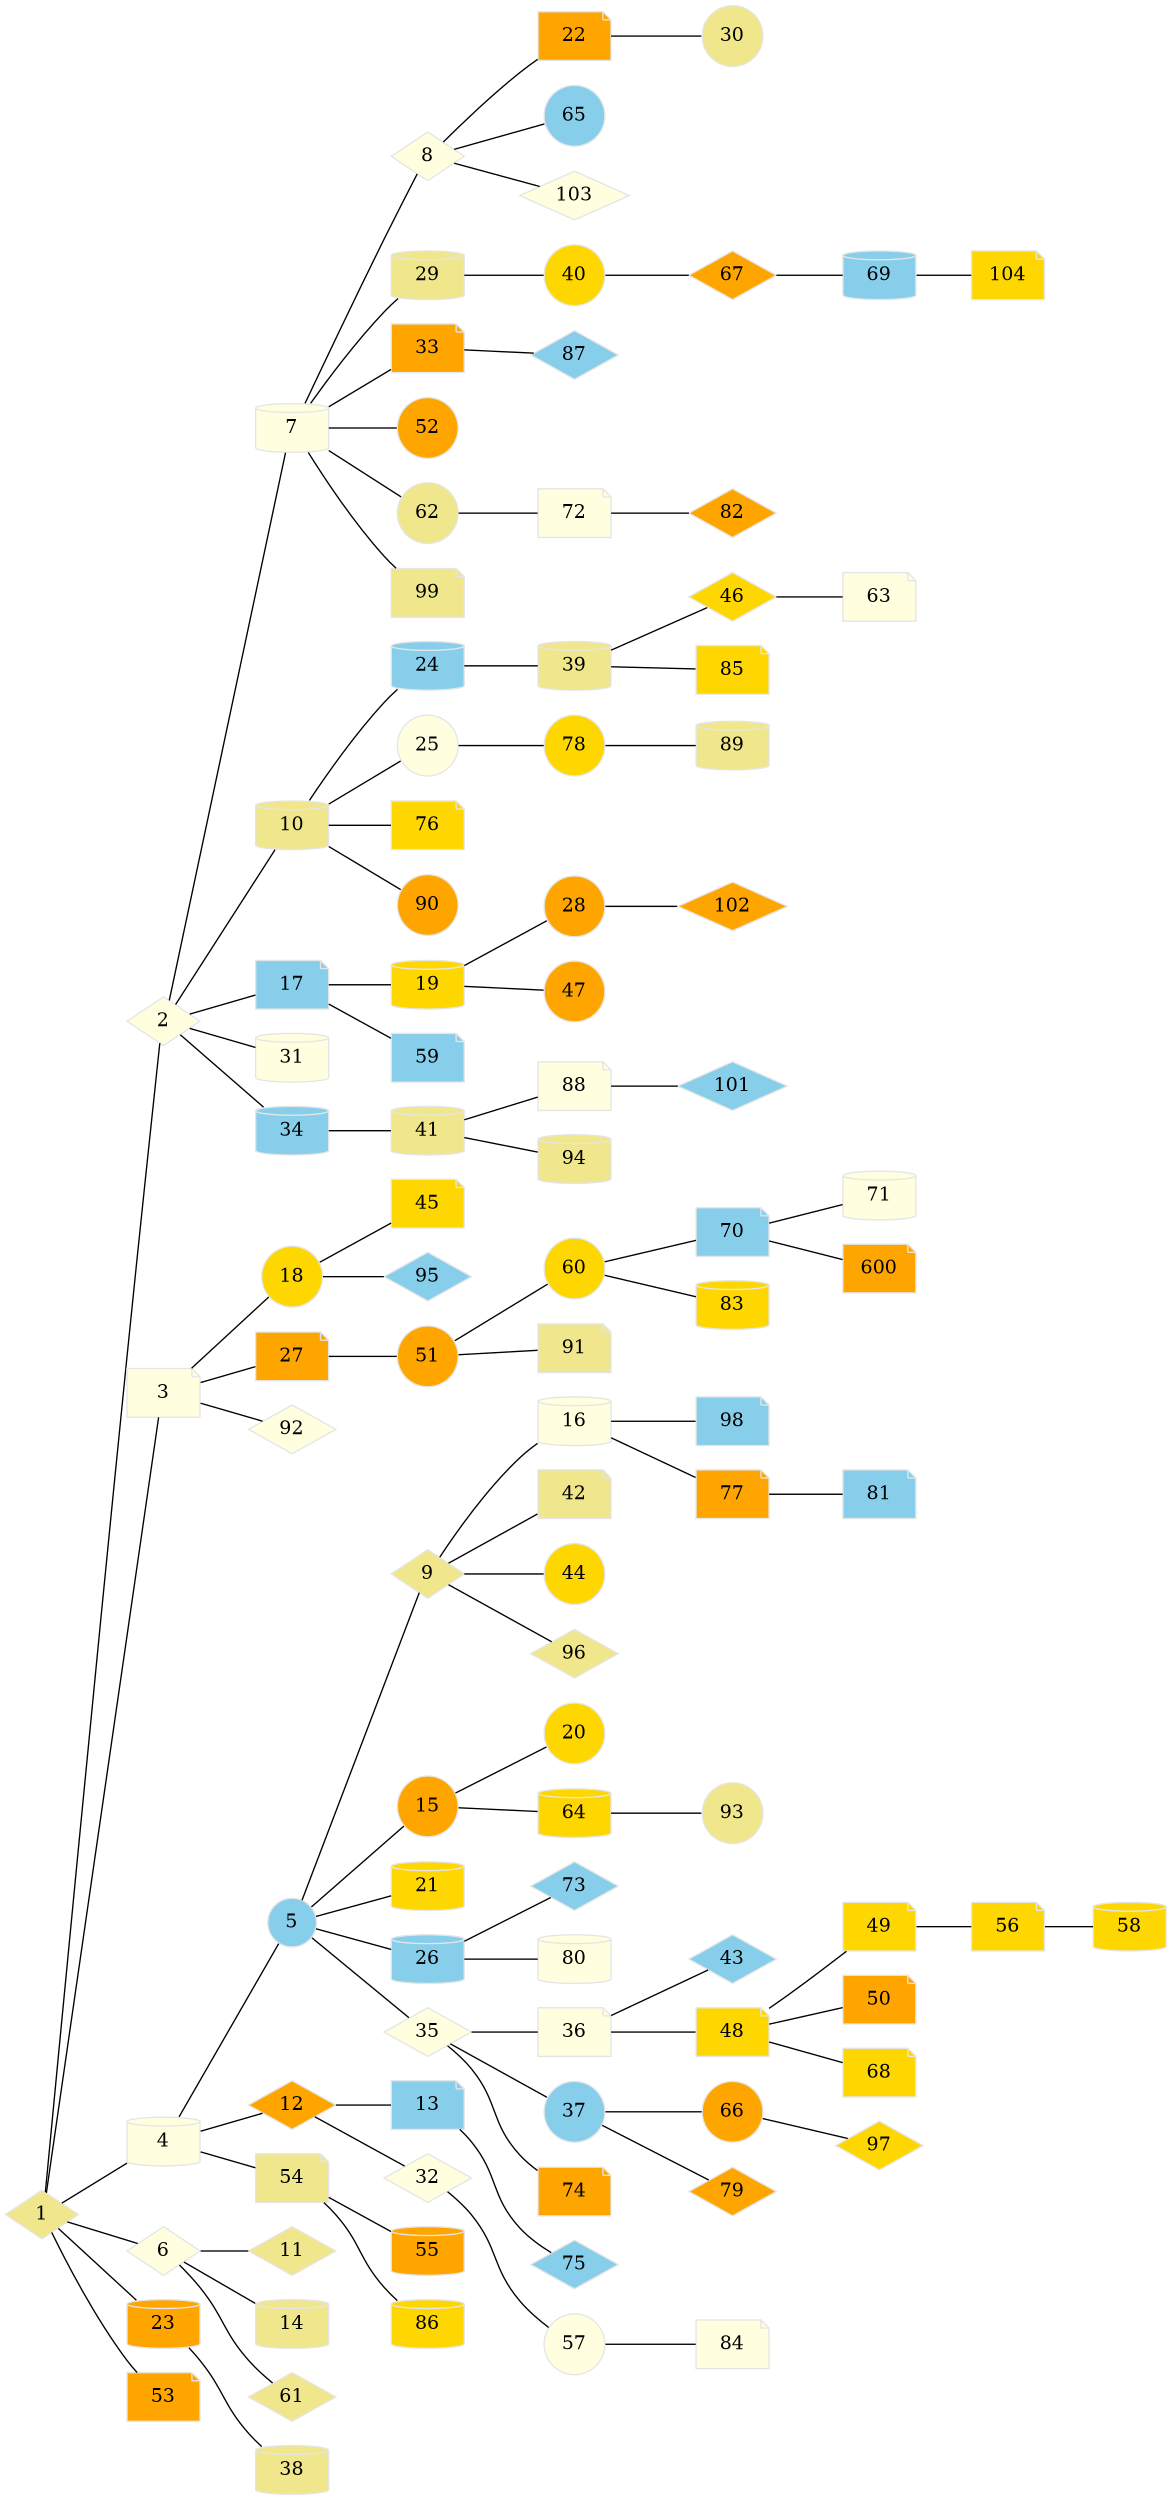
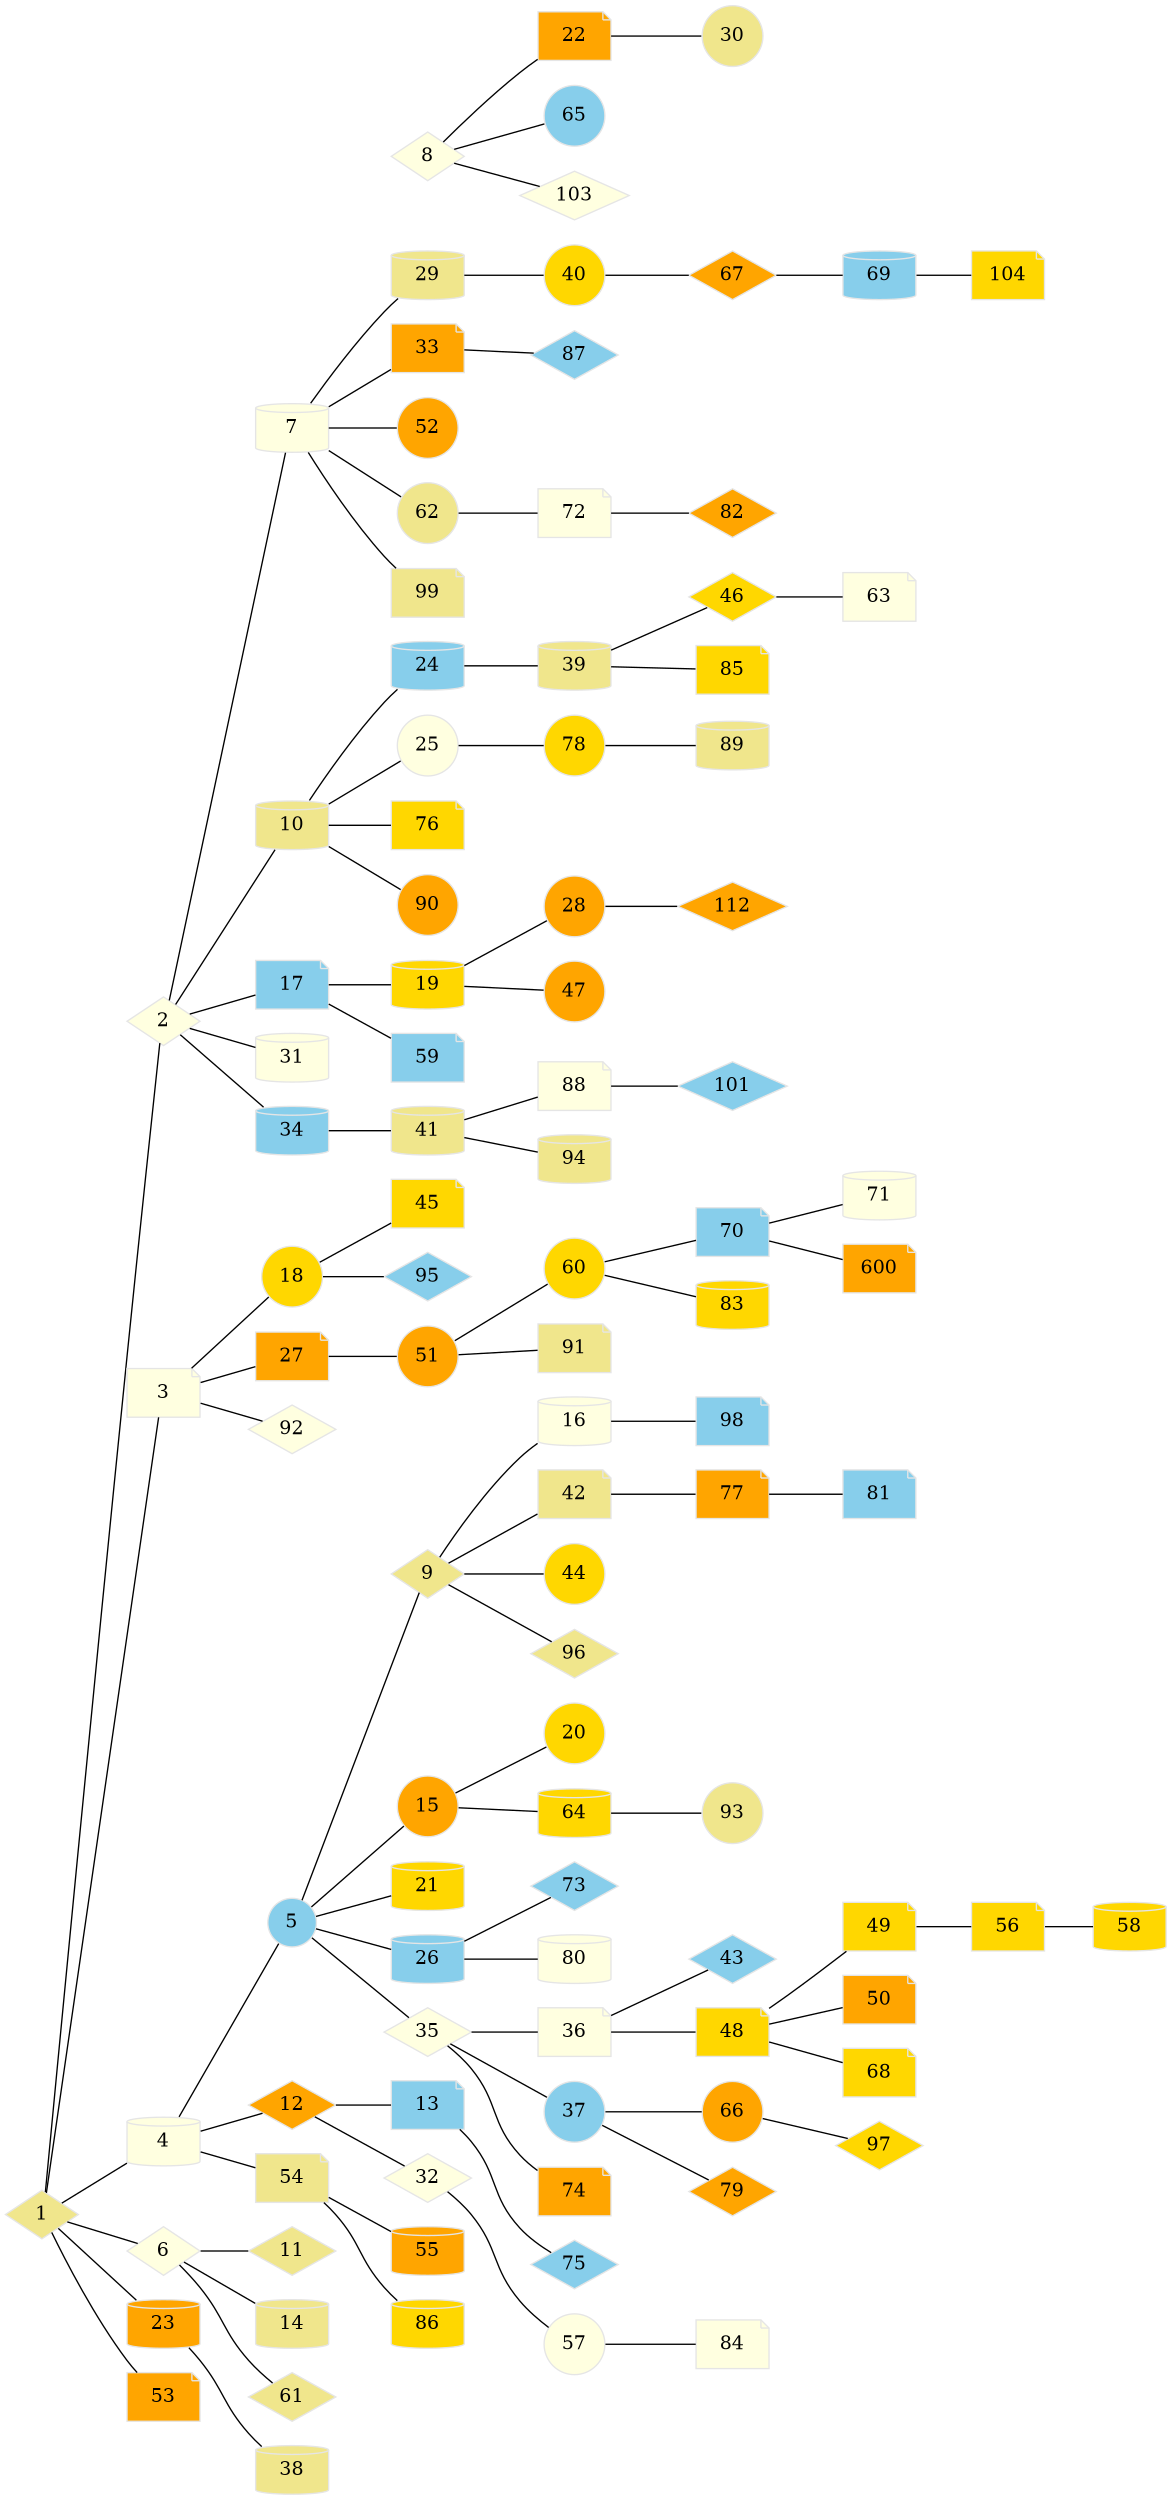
(360, 288) -> none
(733, 906) -> (733, 906)
(653, 1458) -> (653, 1494)
